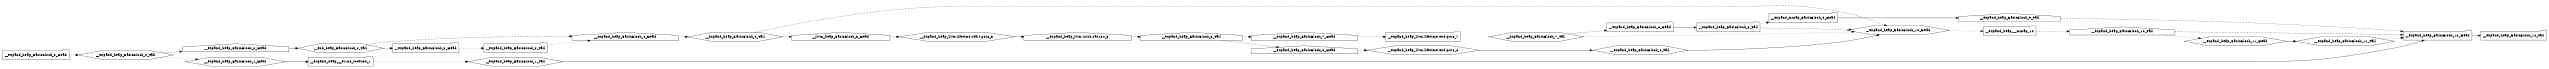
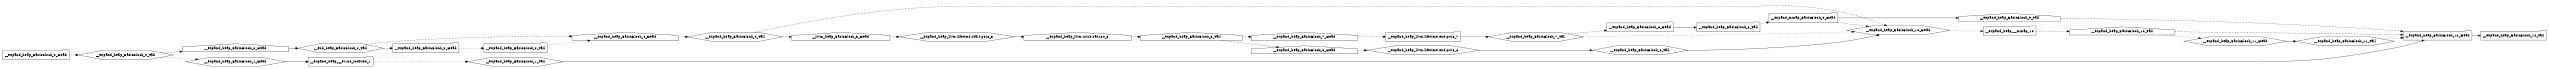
(1804, 29) -> (1852, 24)
none -> (1473, 37)
